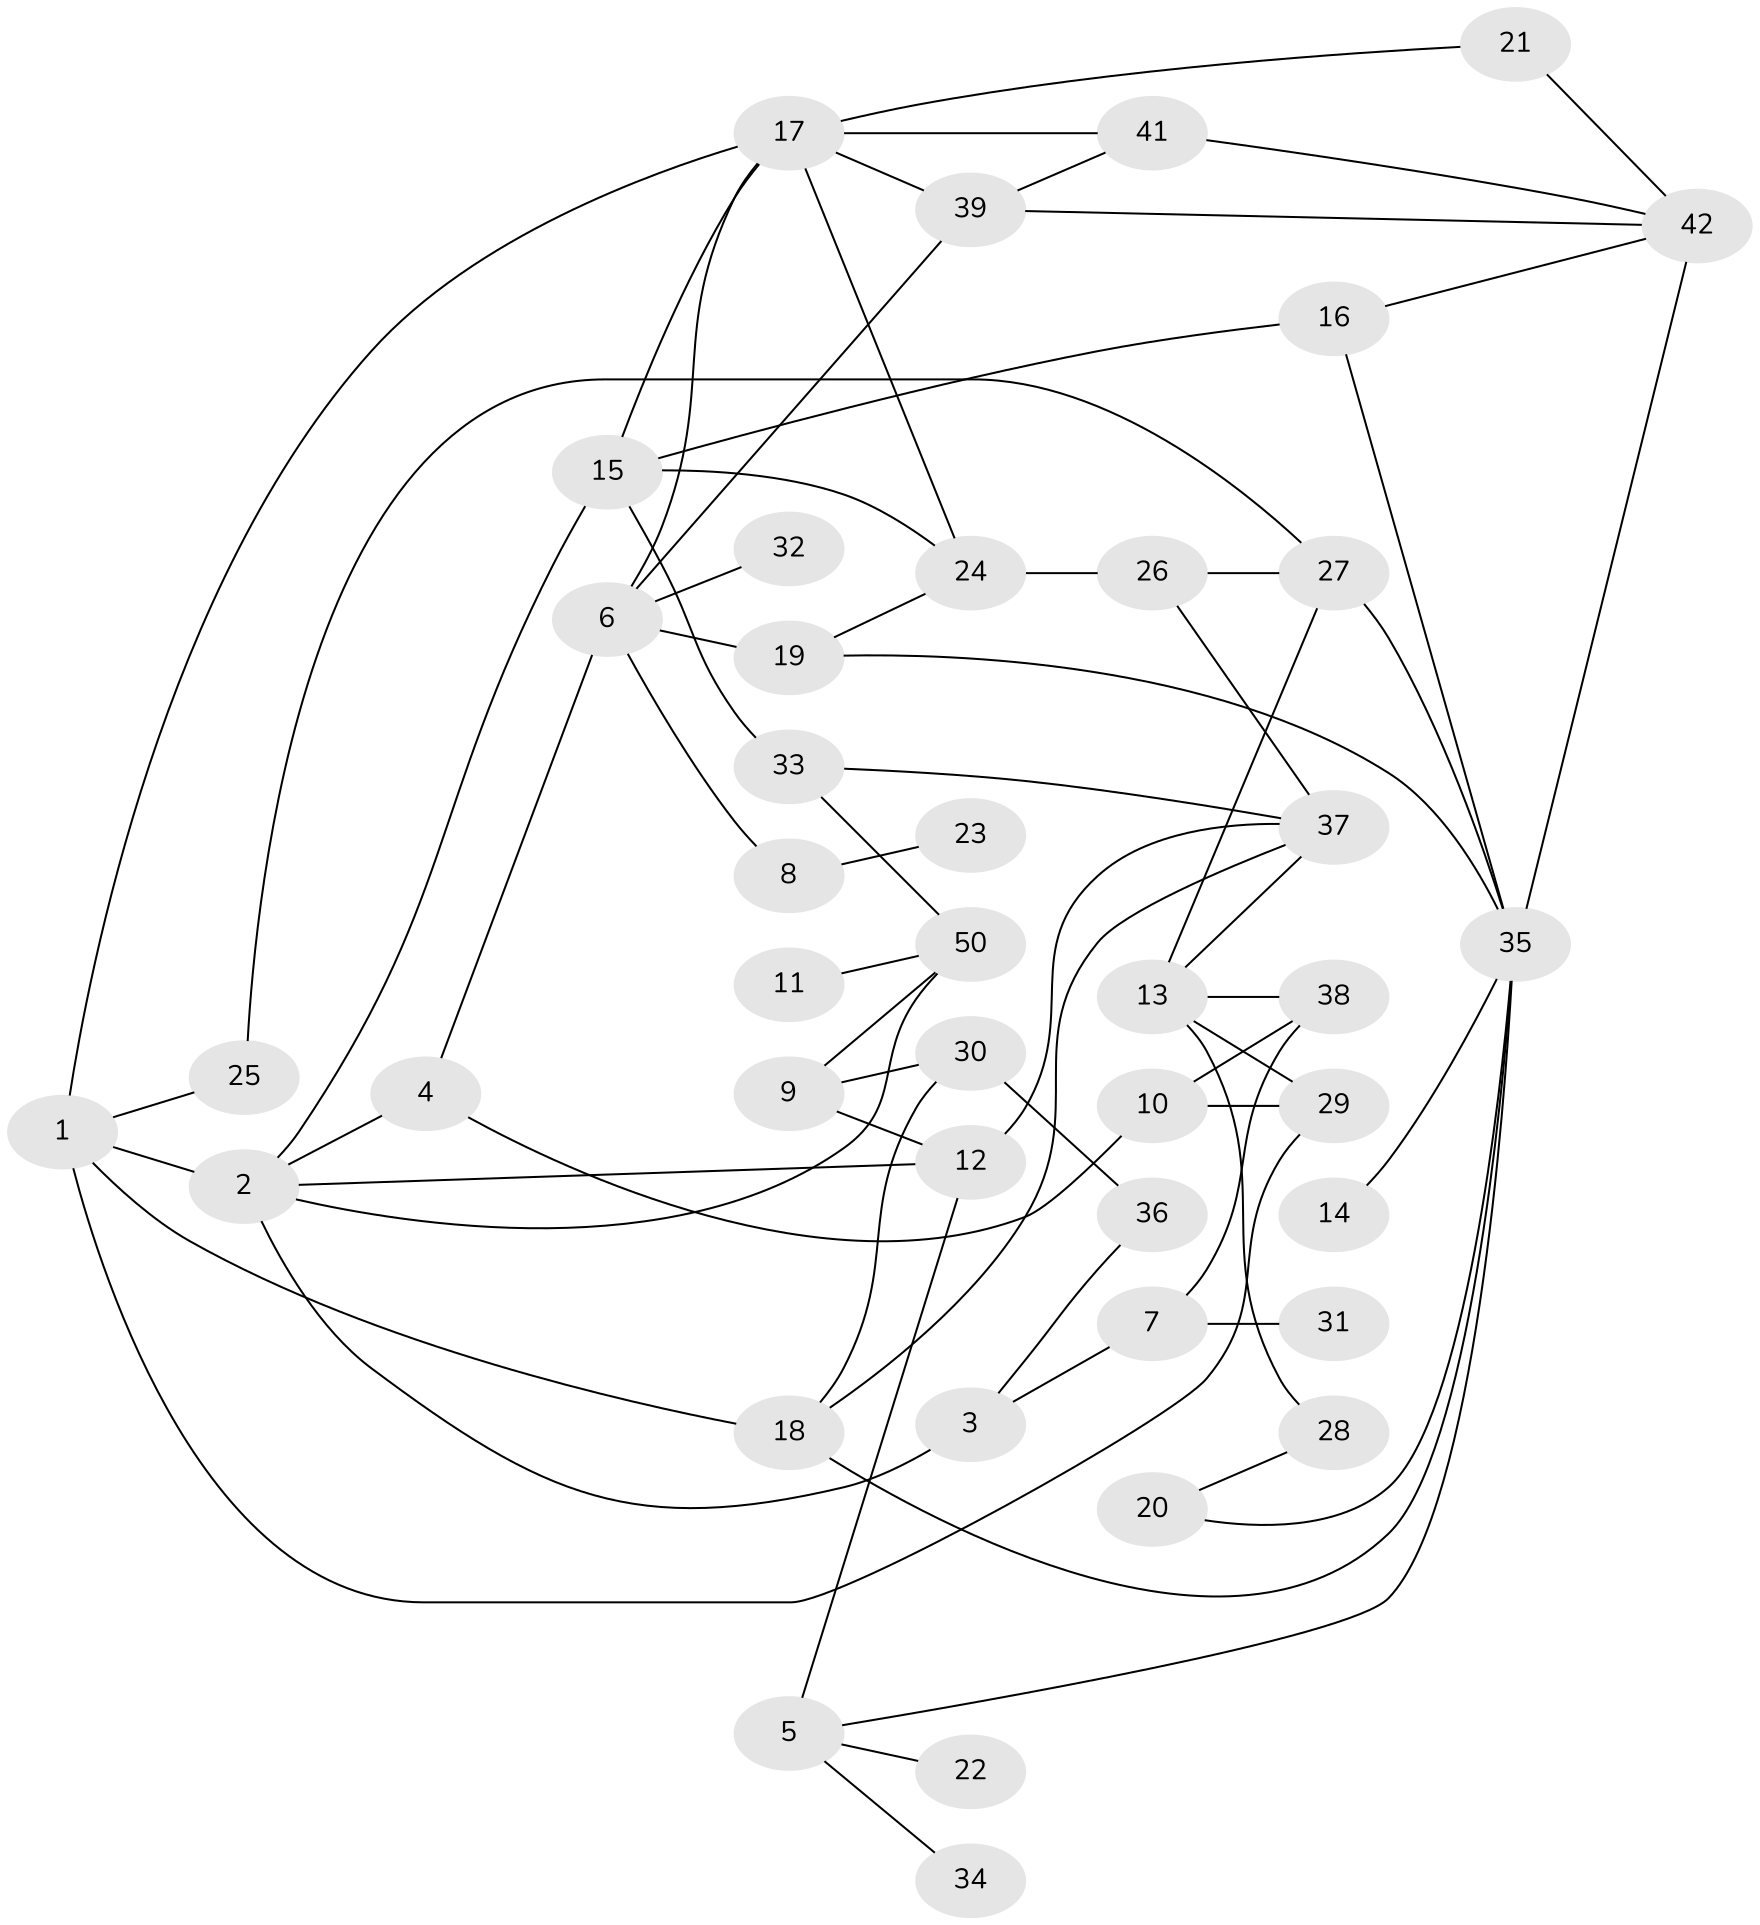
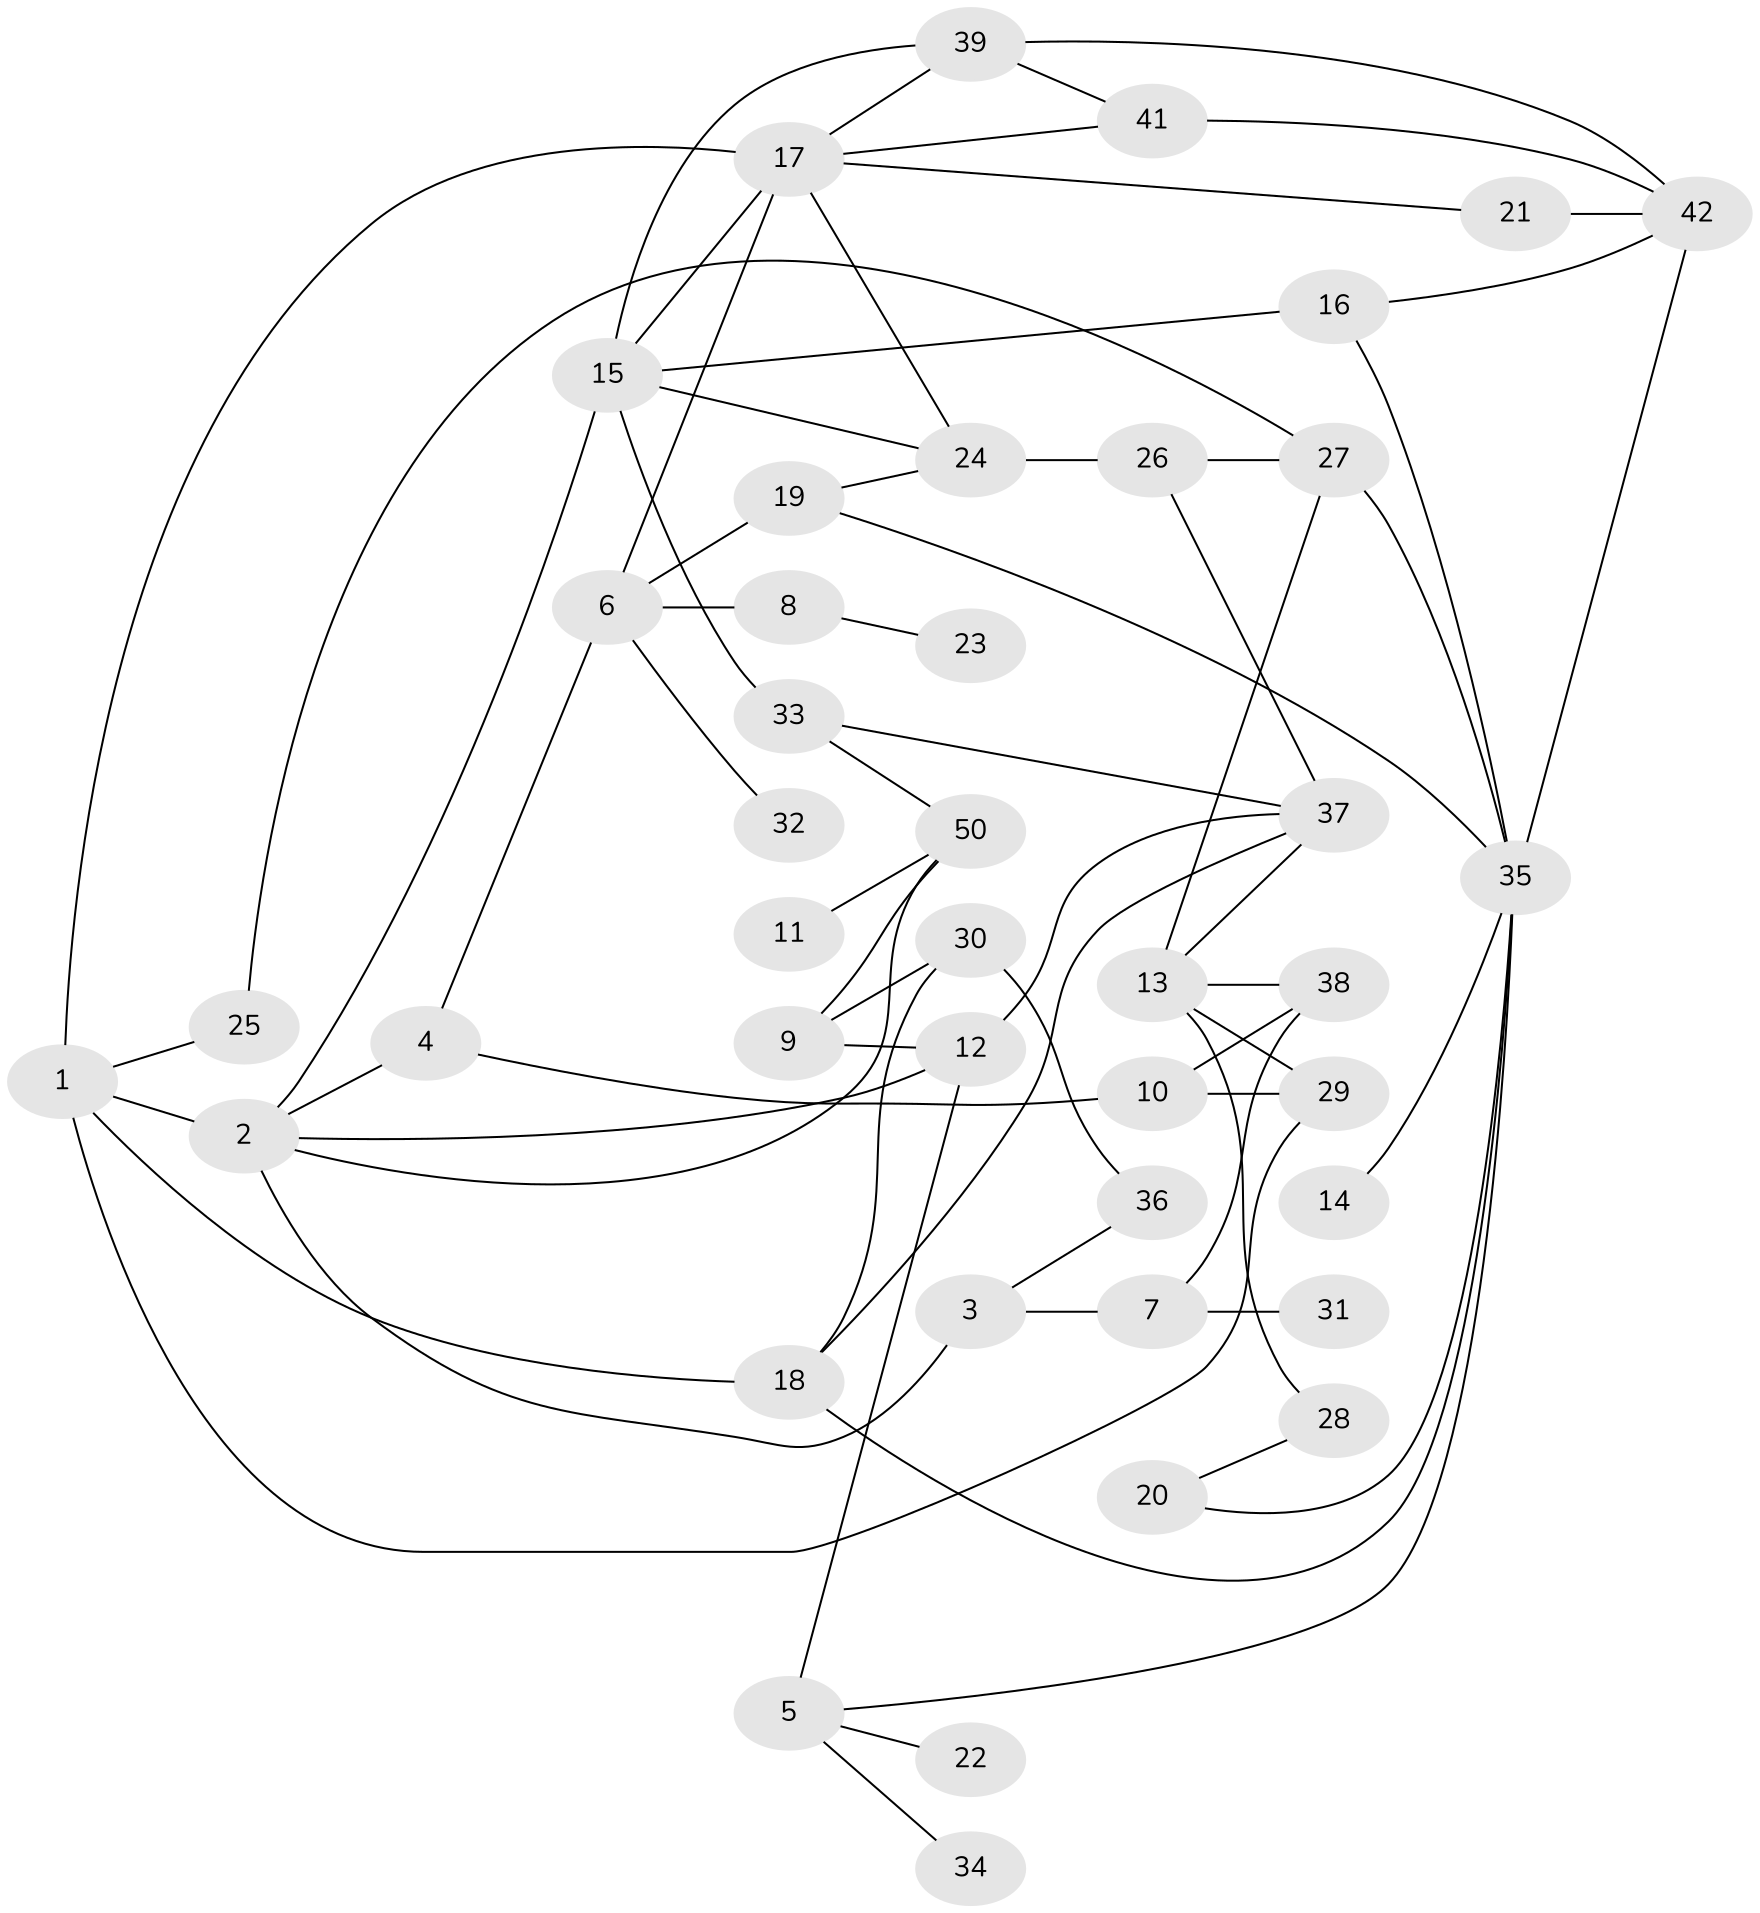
(797, 406) -> (709, 131)
